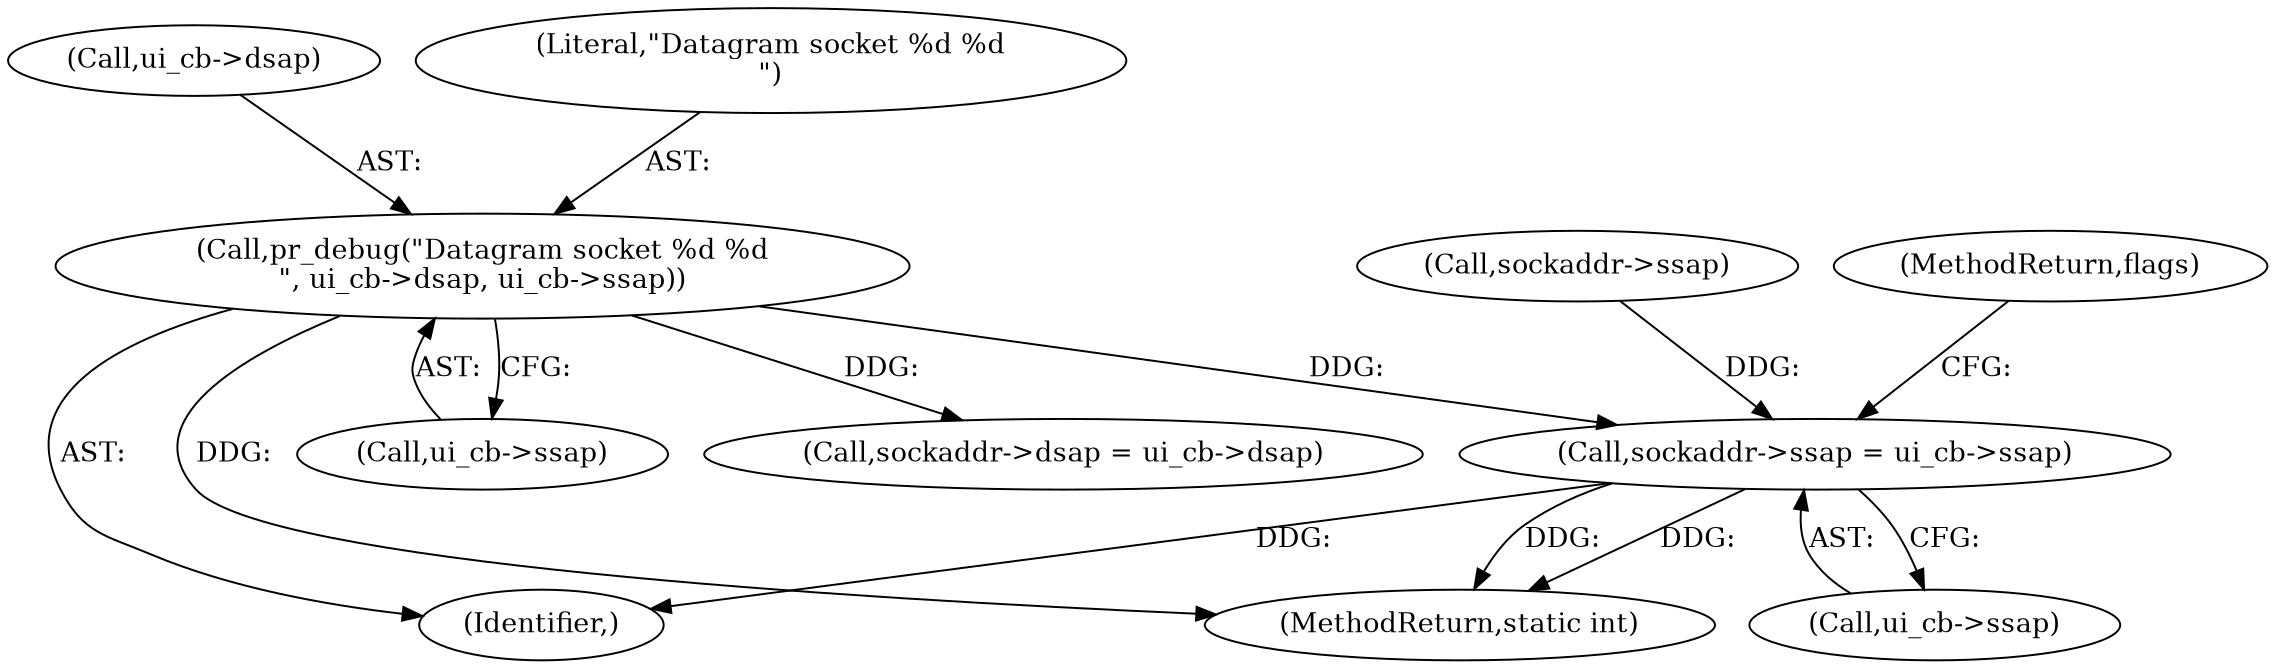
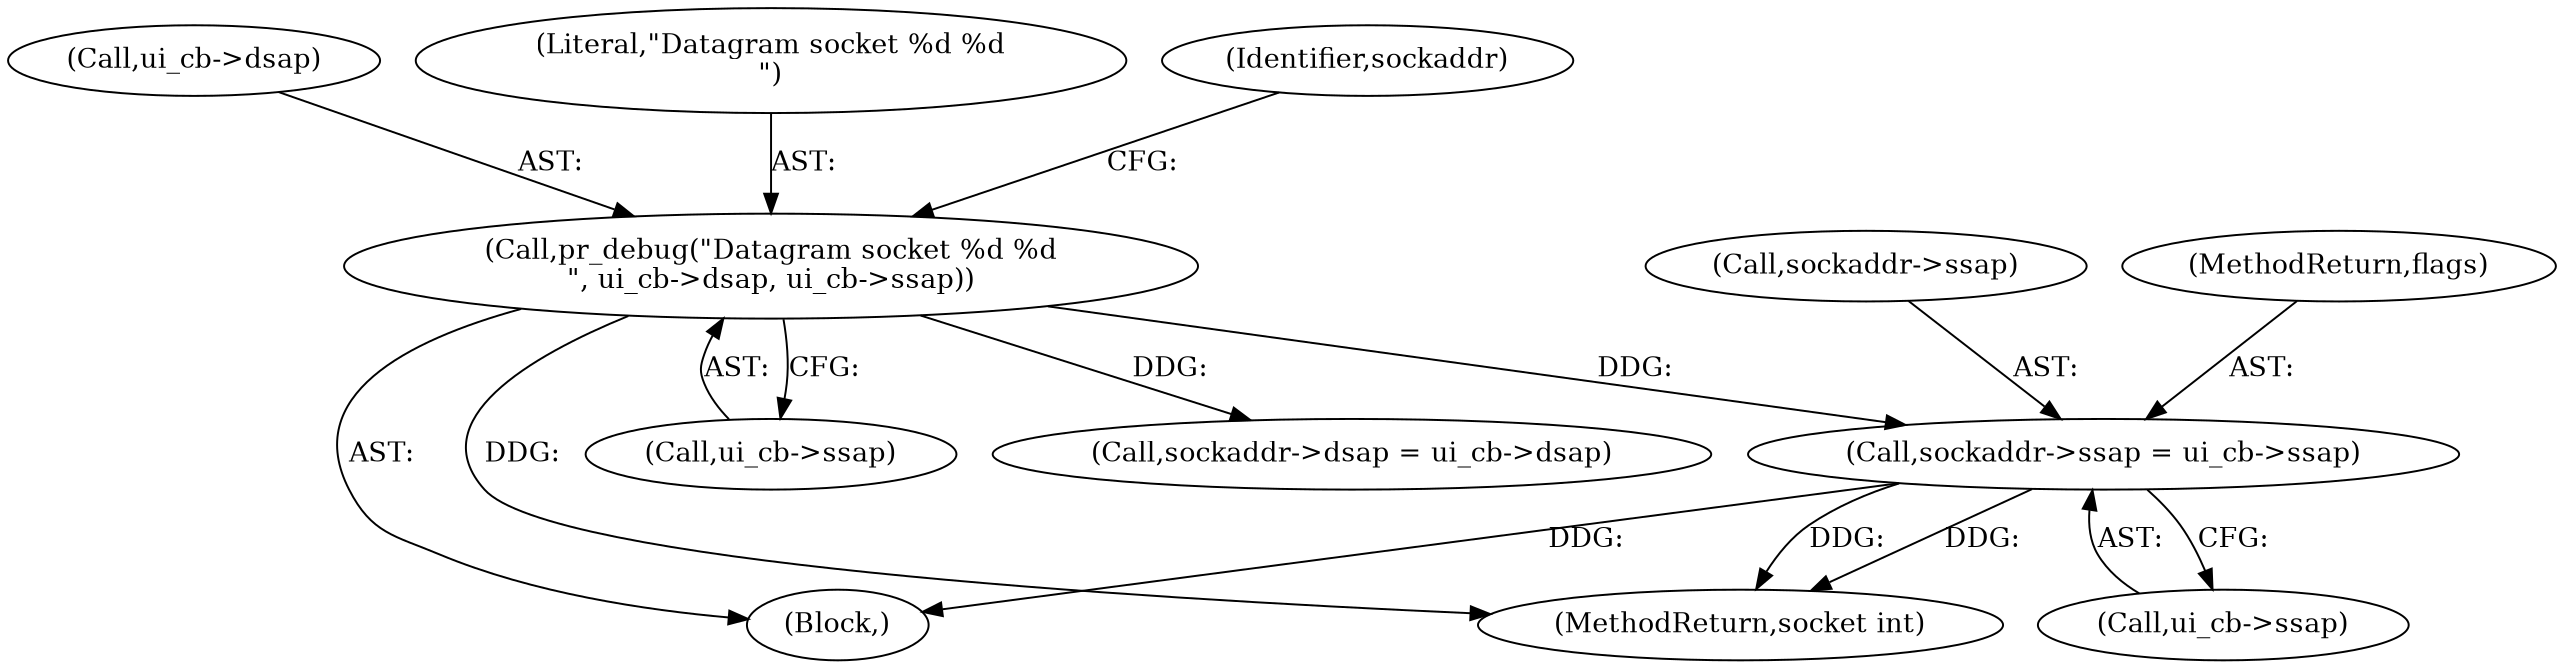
none -> (1368, 61)
(1767, 369) -> (2051, 369)
(1981, 369) -> (2266, 369)
(541, 625) -> (838, 625)
(1460, 625) -> (1741, 625)
